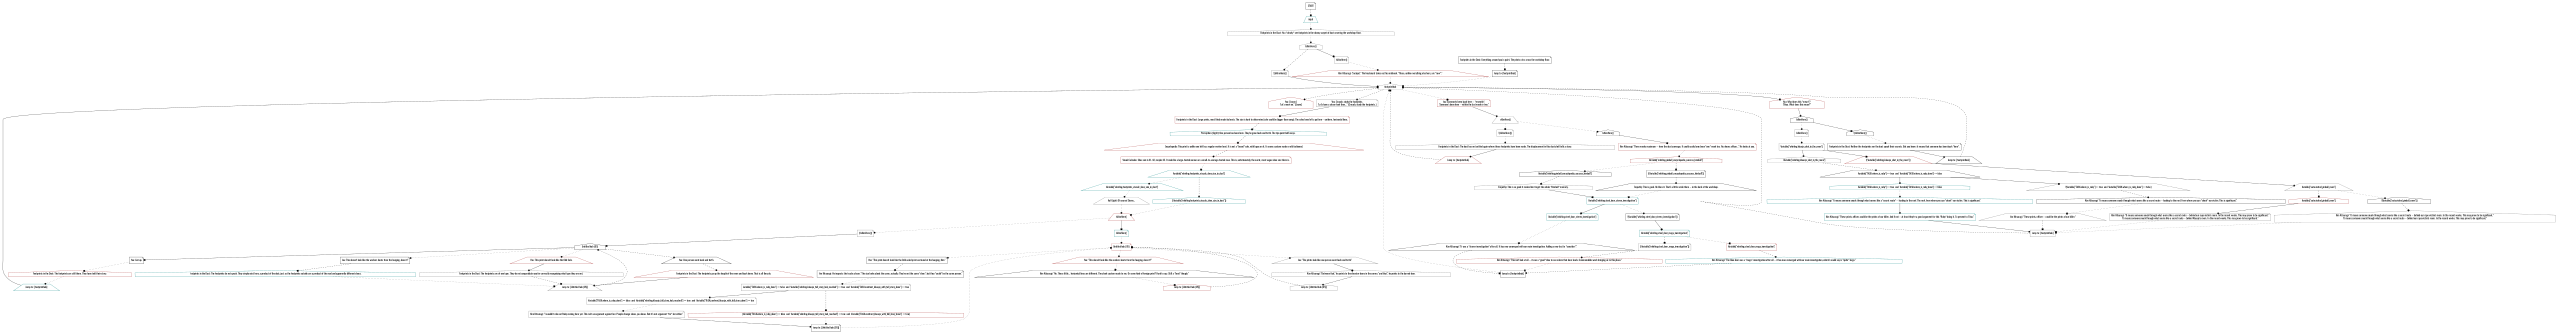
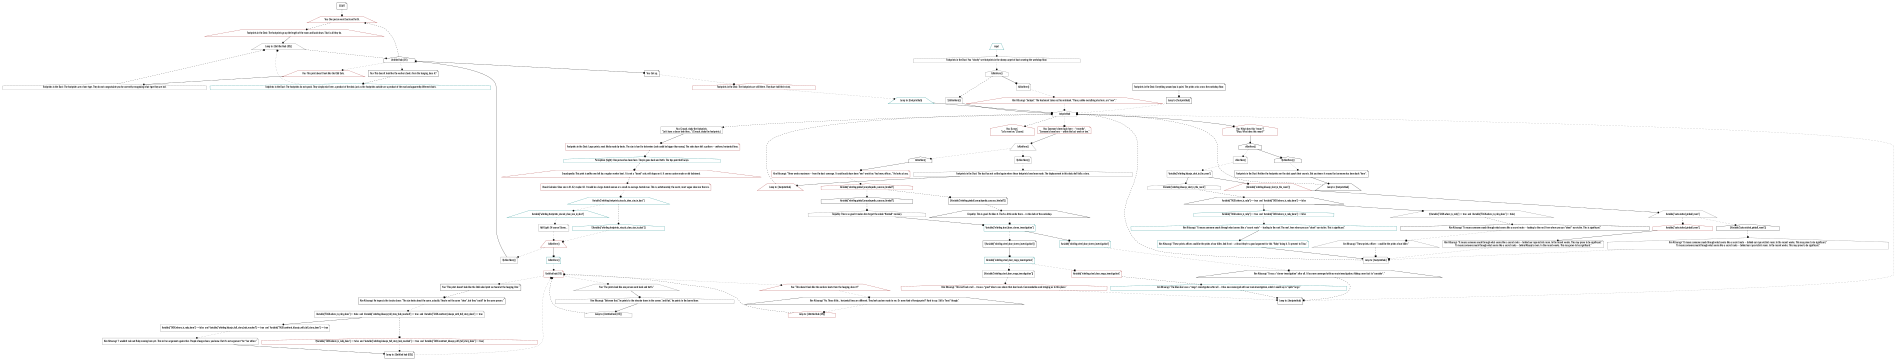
(1311, 12) -> (342, 12)
(1121, 201) -> (554, 228)
(696, 260) -> (342, 20)
